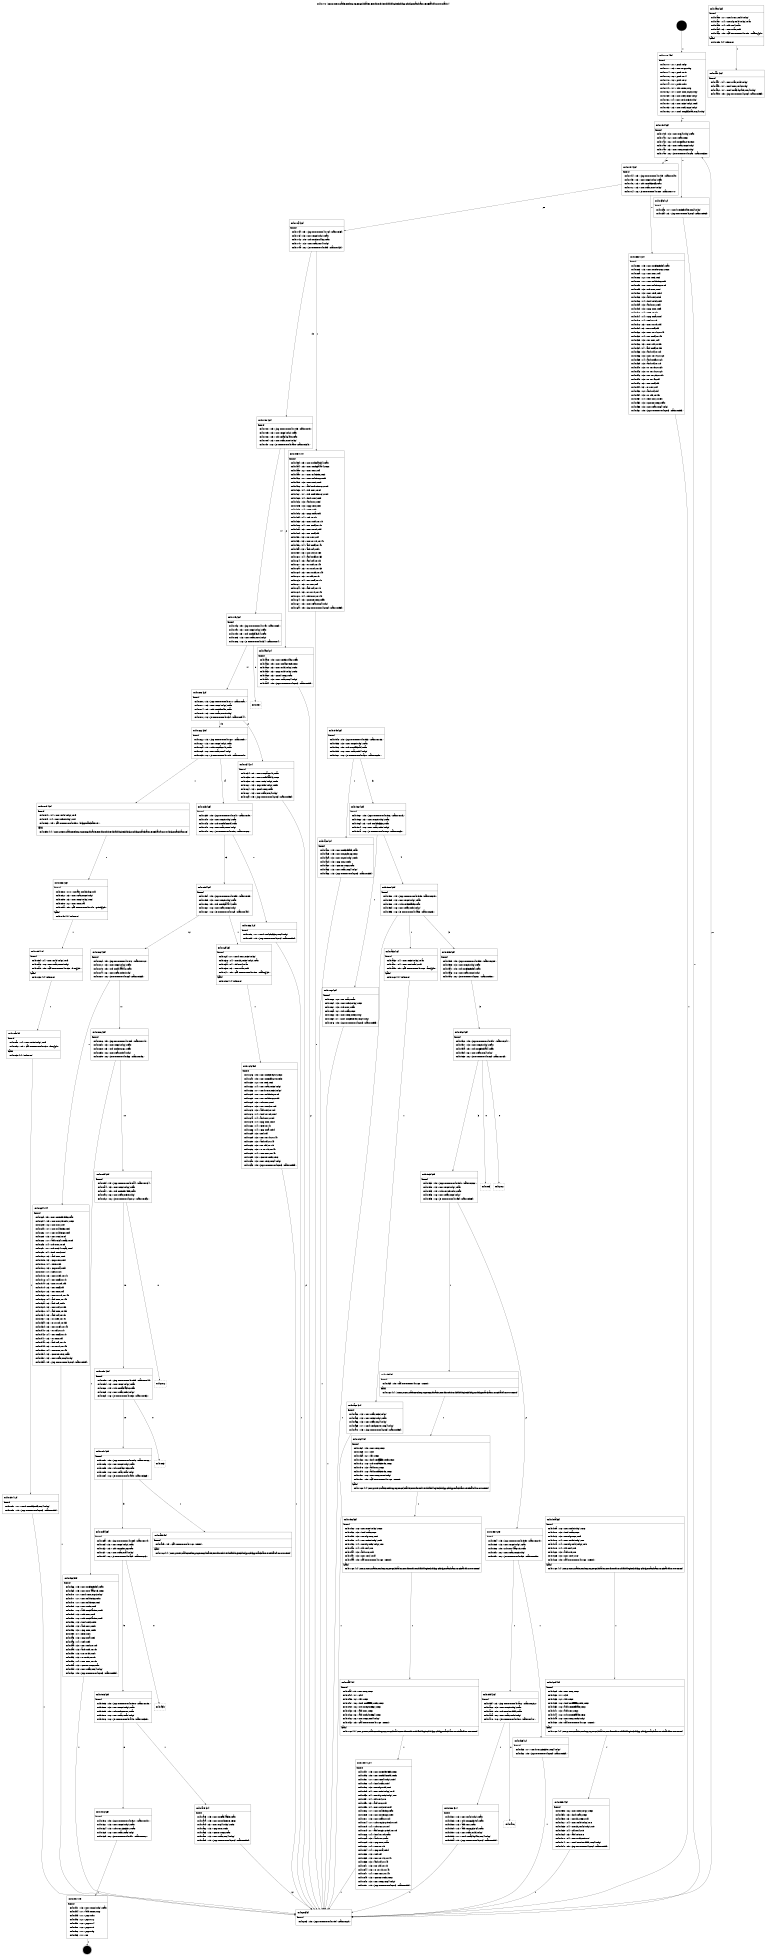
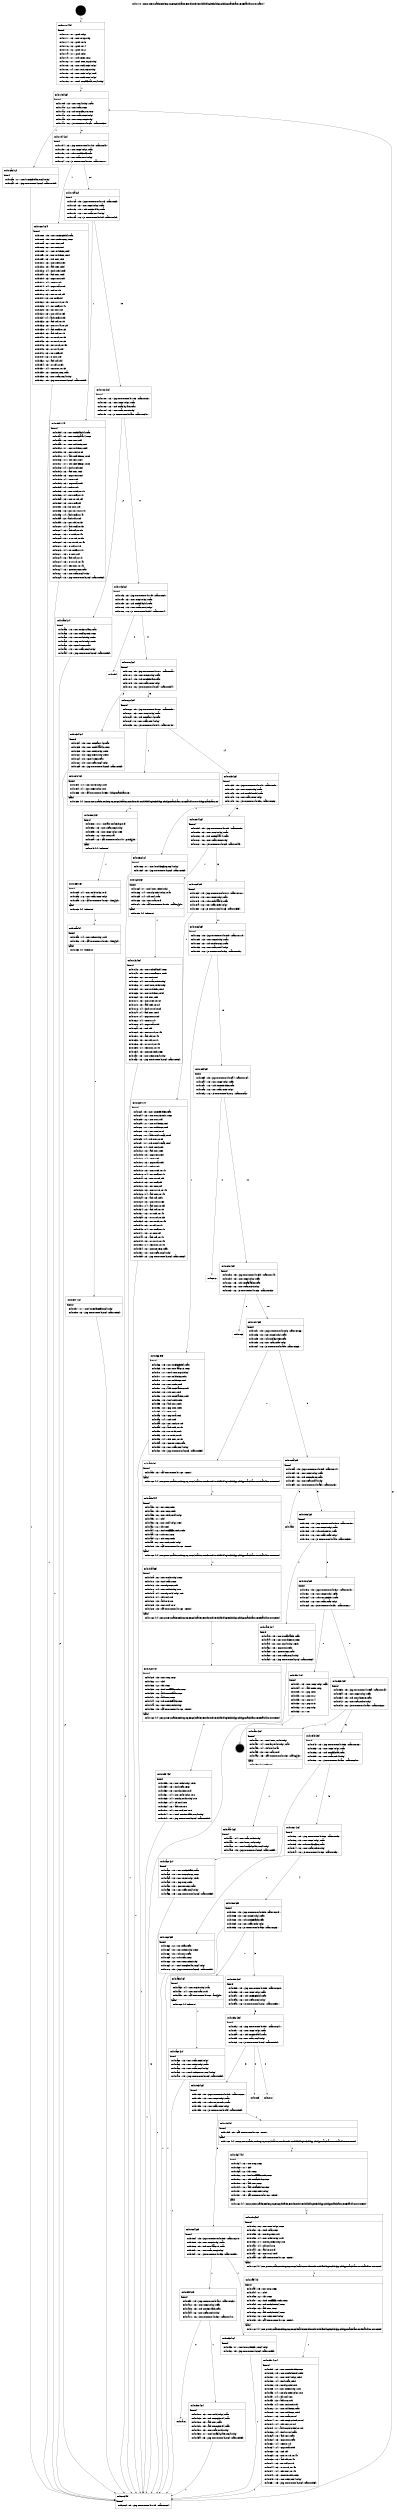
none -> (212, 1527)
none -> (359, 1694)
